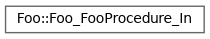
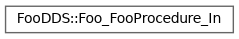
(105, 19) -> (119, 19)
